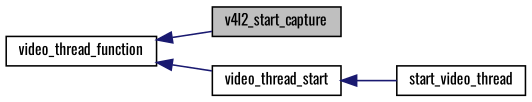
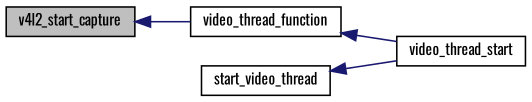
(192, 34) -> (171, 22)
(377, 81) -> (371, 65)
